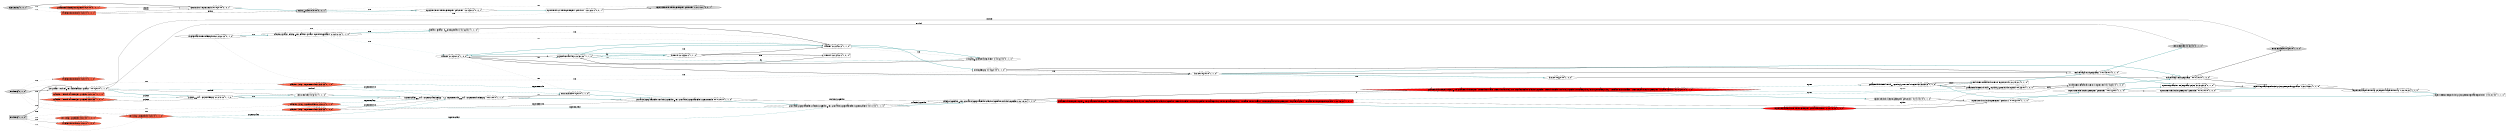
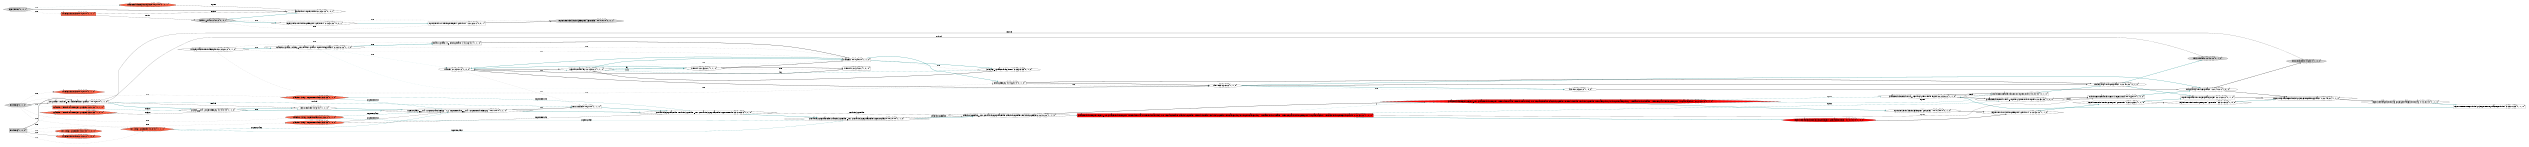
(266, 10) -> (262, 16)
(312, 11) -> (213, 20)
